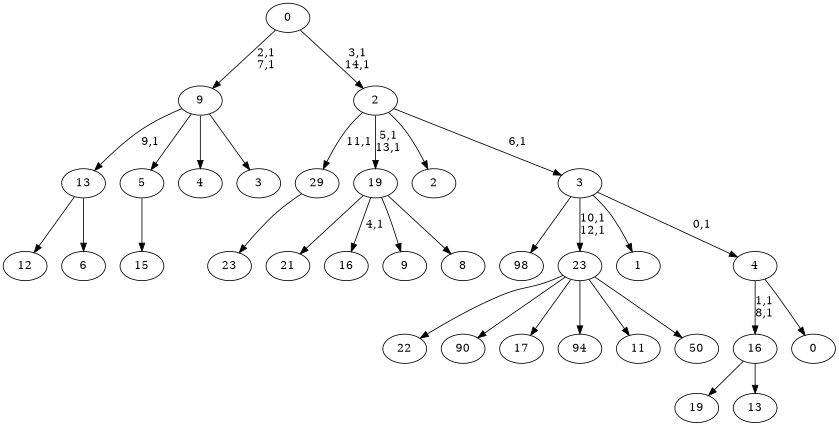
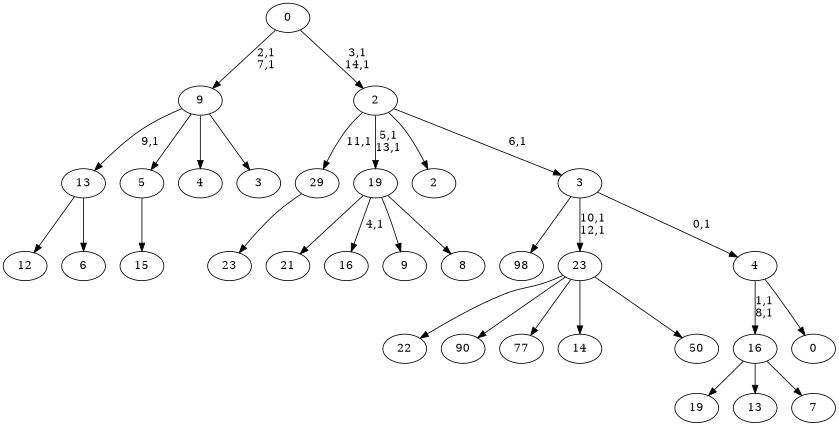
(638, 266) -> none
(522, 349) -> (522, 349)
(580, 349) -> (580, 349)
(638, 349) -> none
none -> (814, 408)
